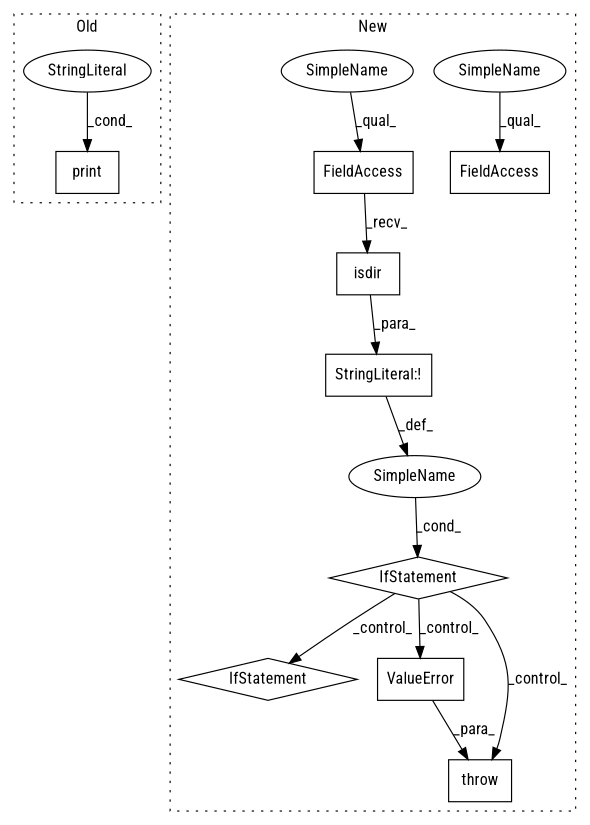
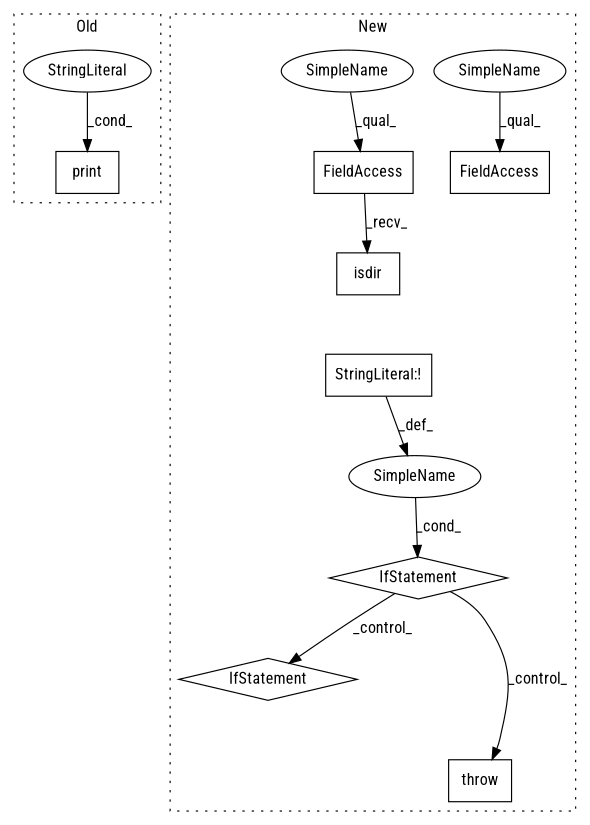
(373, 319) -> none
(421, 679) -> none
